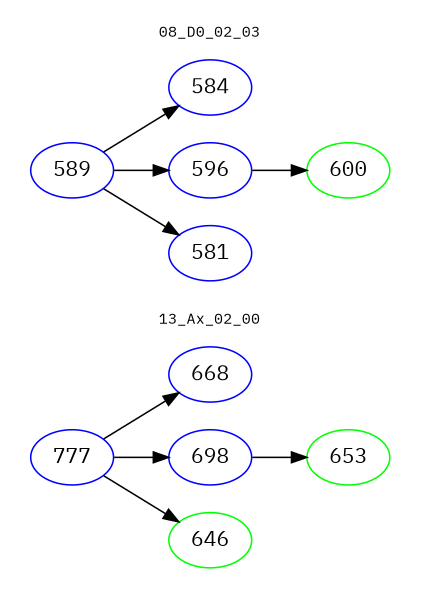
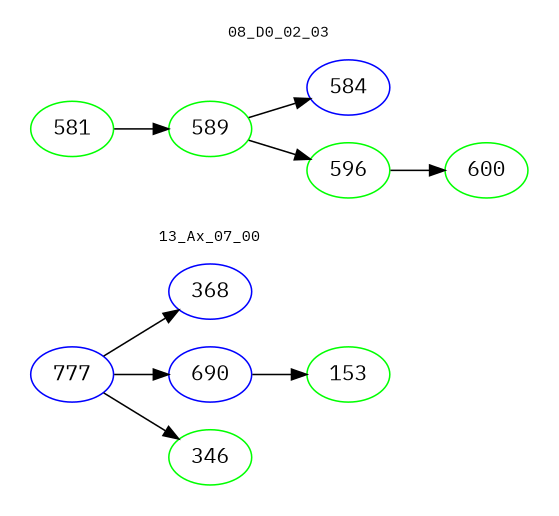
(72, 170) -> (210, 129)
(210, 170) -> (348, 170)
(135, 208) -> (134, 129)
(210, 253) -> (72, 129)
(210, 320) -> (210, 237)
(210, 374) -> (210, 292)
(210, 457) -> (210, 374)
(348, 457) -> (348, 374)
(210, 540) -> (210, 457)
